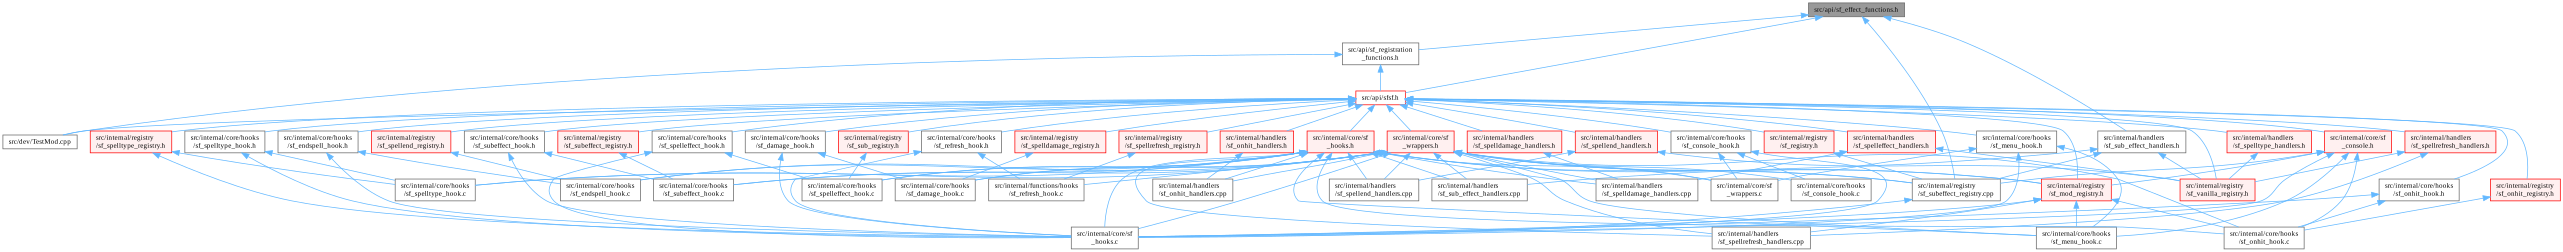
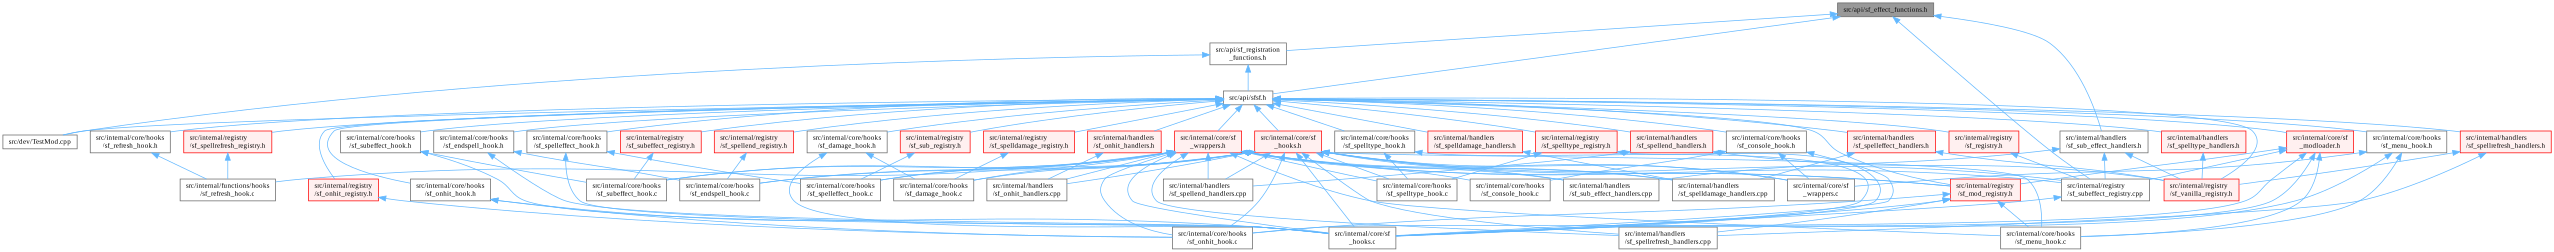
(1381, 98) -> (1248, 98)
(2358, 142) -> (2320, 142)
(792, 195) -> none
